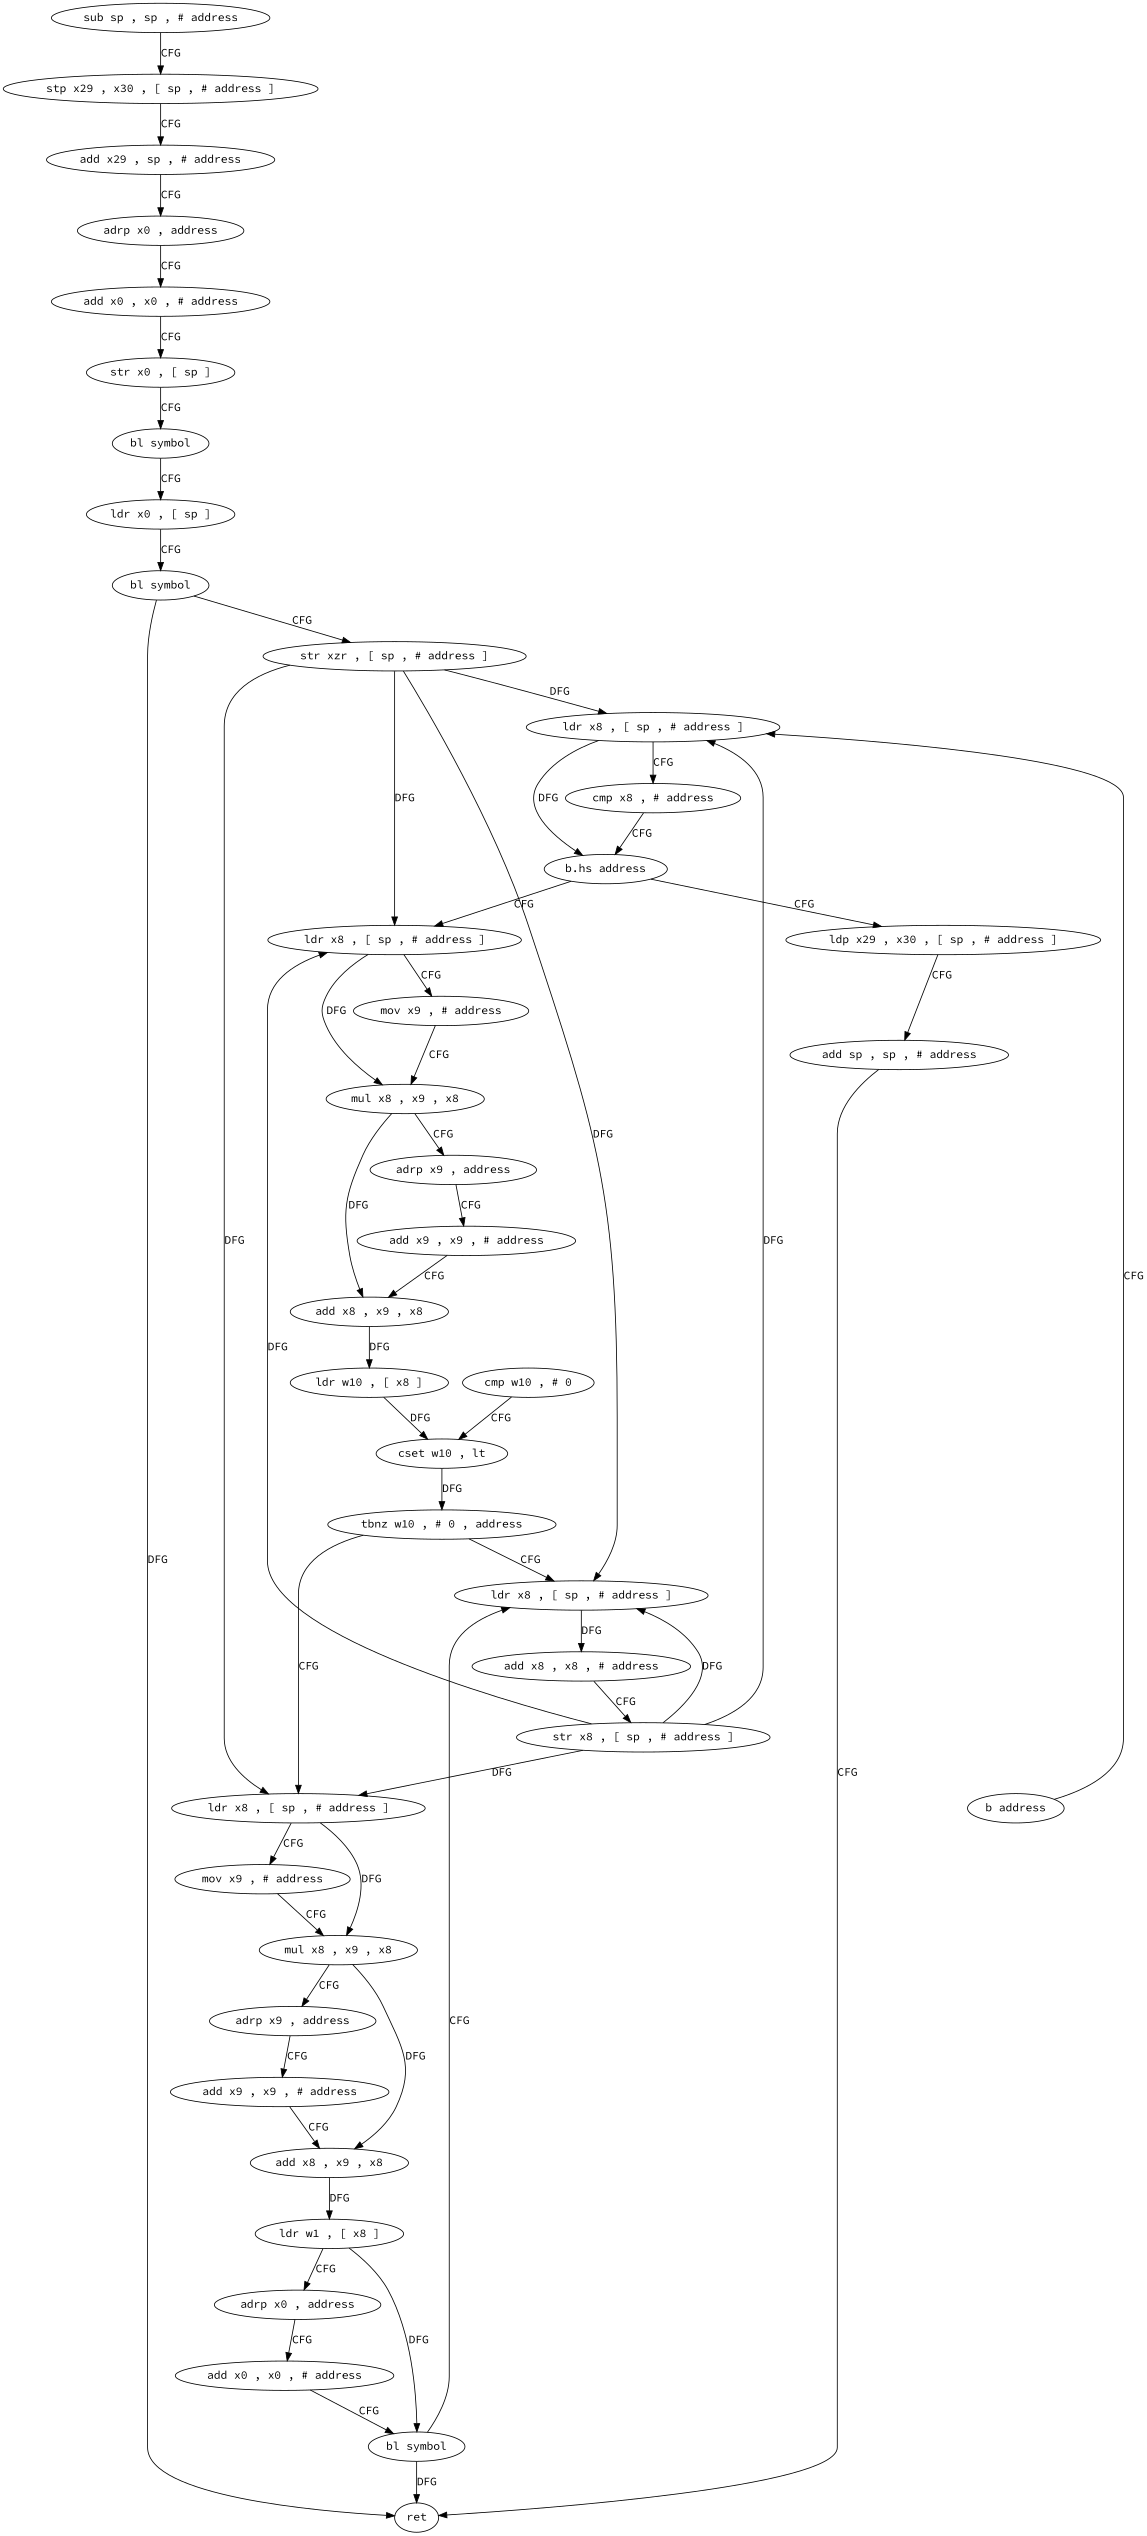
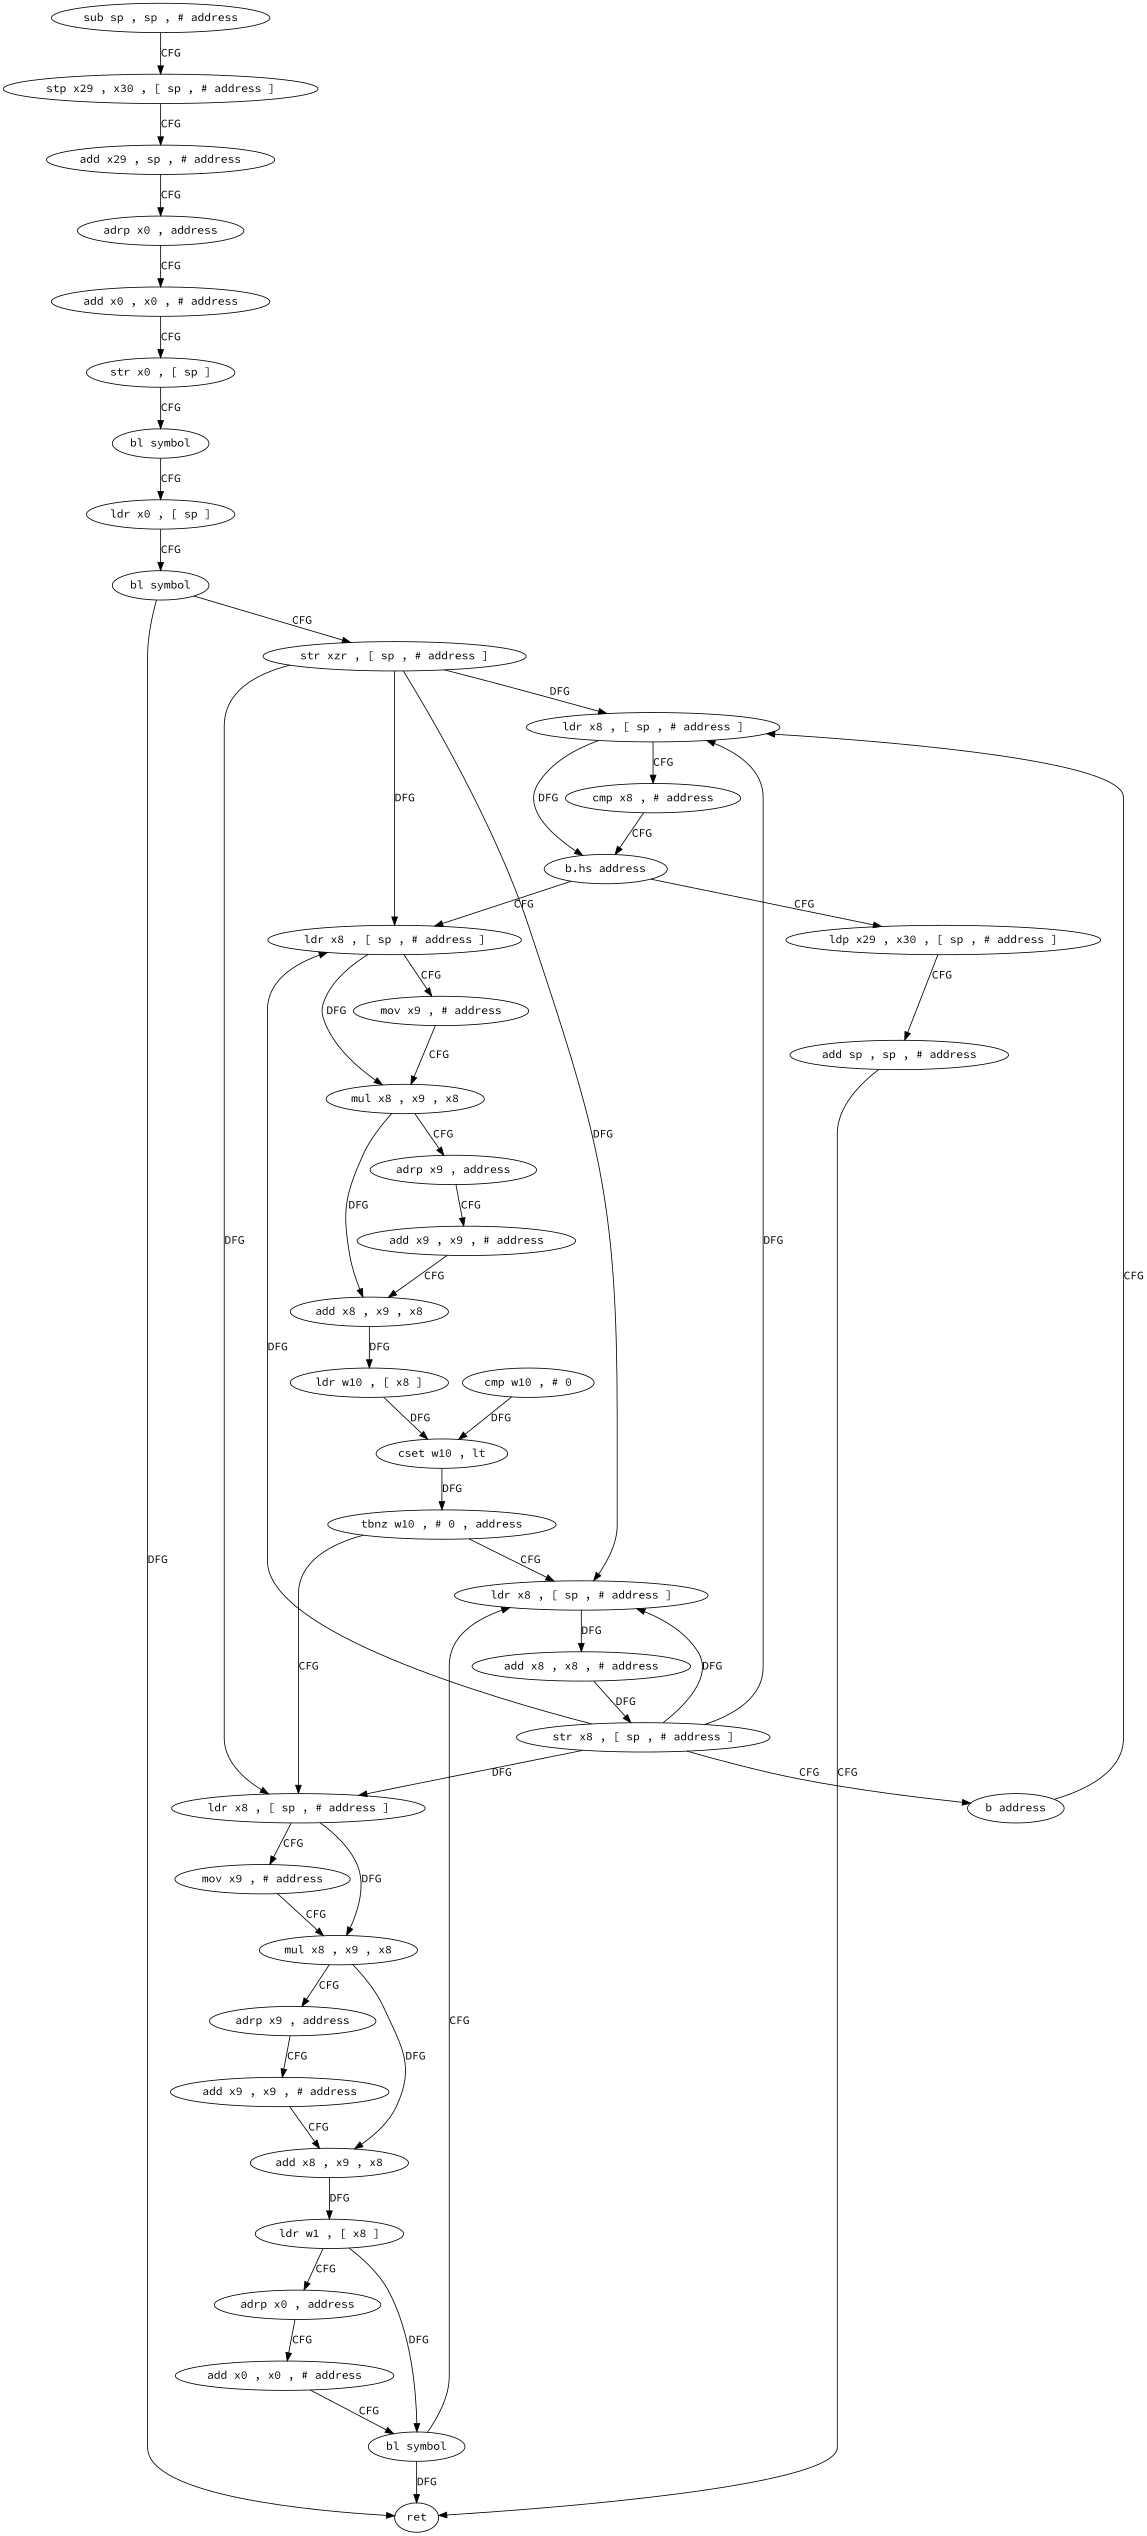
(501, 1418) -> (501, 1418)
(626, 1702) -> (626, 1702)
none -> (823, 1783)
